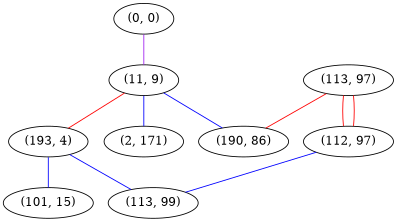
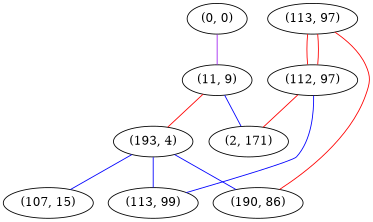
(193, 110) -> (205, 172)
none -> (281, 111)
(48, 203) -> (48, 203)
